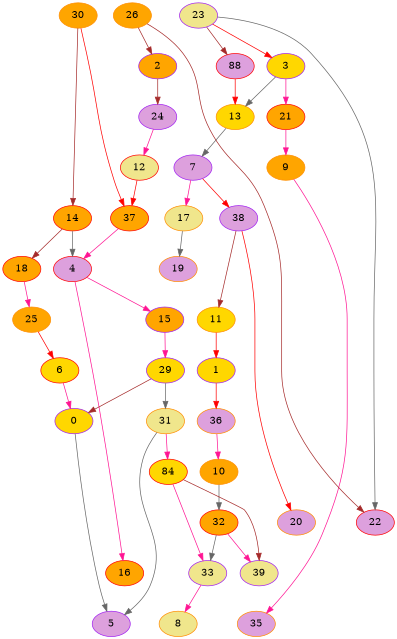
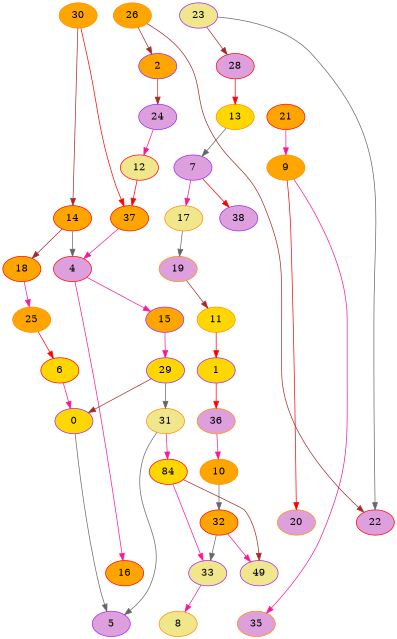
(235, 66) -> (235, 66)
(286, 66) -> none
(228, 266) -> (195, 291)
(255, 369) -> (294, 341)
(259, 573) -> (259, 573)
